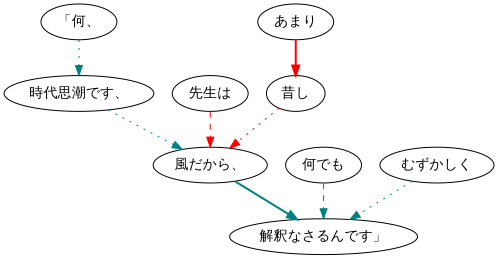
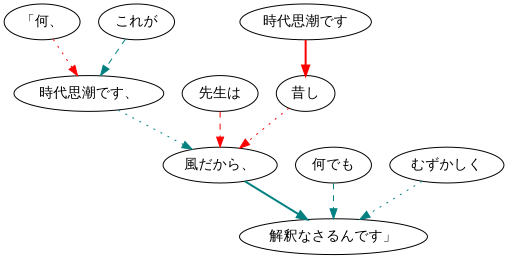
none -> (137, 22)
(296, 22) -> (306, 22)
(79, 53) -> (63, 53)
